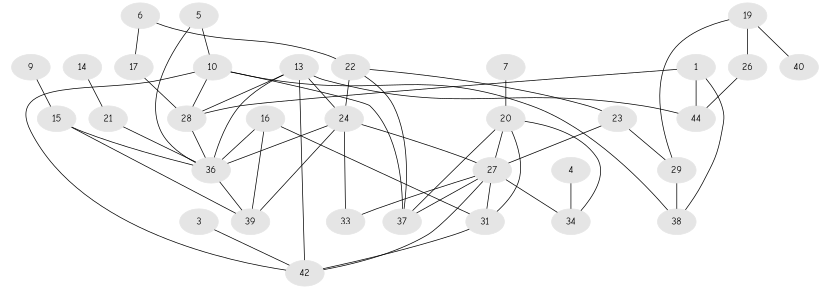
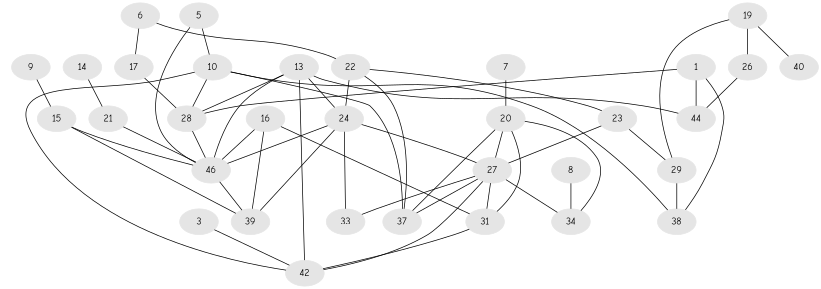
(211, 170) -> (211, 170)
(571, 170) -> (571, 170)
